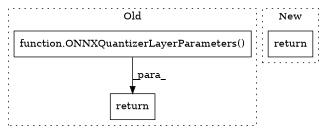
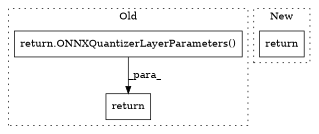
(133, 44) -> (128, 44)
